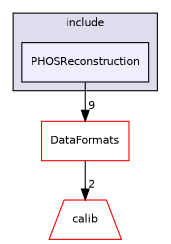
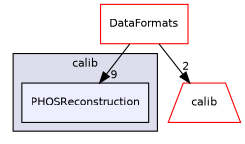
(85, 24) -> (85, 64)
(85, 98) -> (117, 61)
